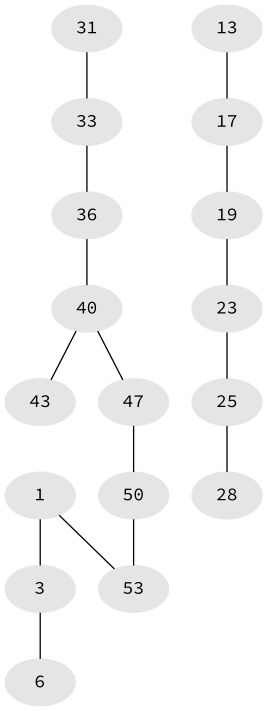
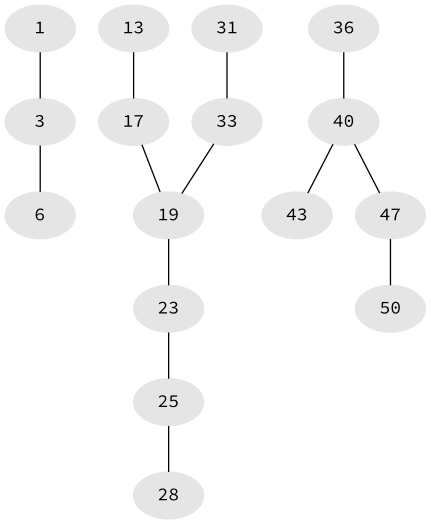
(87, 169) -> (198, 169)
(134, 589) -> none
